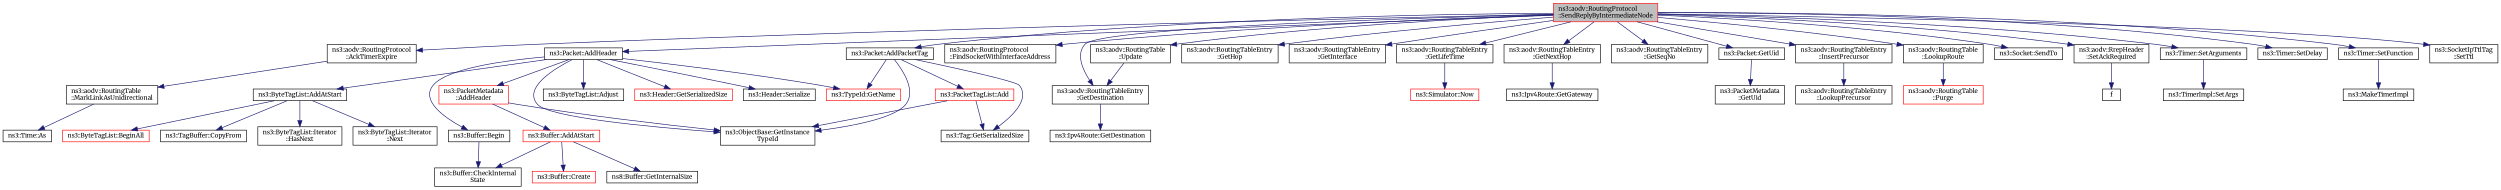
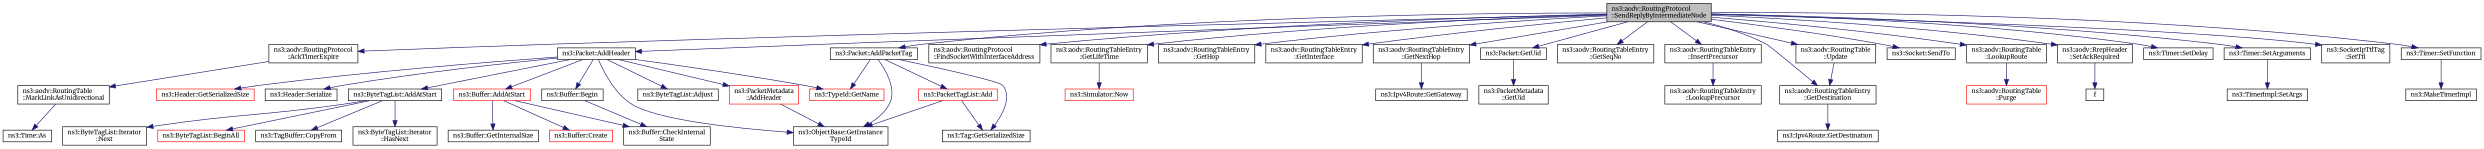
(1606, 13) -> (1659, 13)
(518, 116) -> (547, 73)
(652, 177) -> (493, 136)
